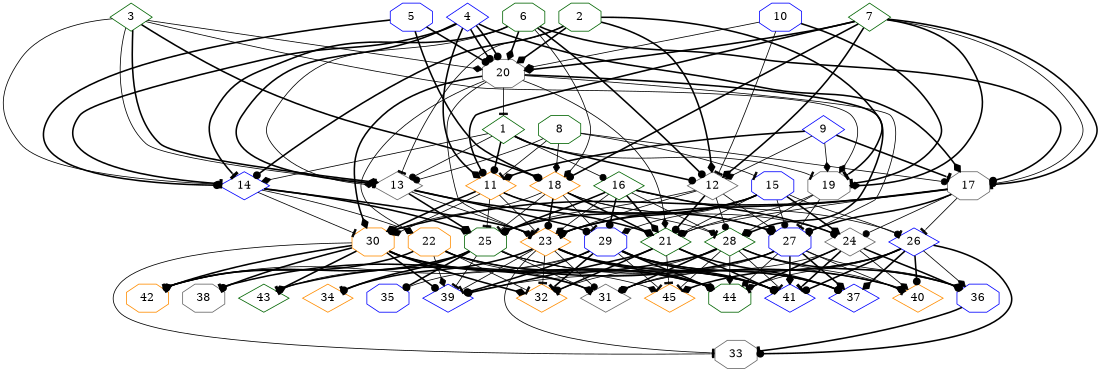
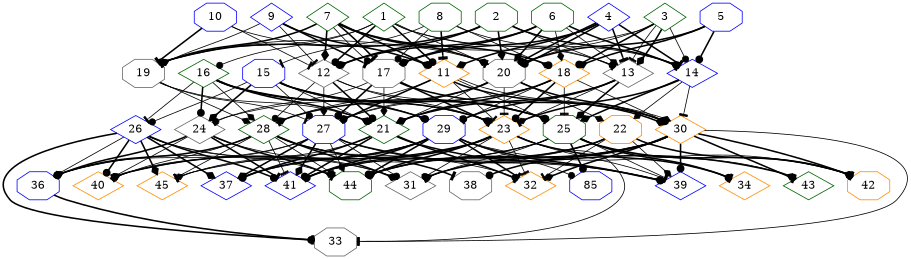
(503, 100) -> (439, 43)
(775, 154) -> (302, 50)
(525, 158) -> (442, 44)
(941, 214) -> none
(373, 242) -> (681, 130)
(388, 298) -> (591, 186)
